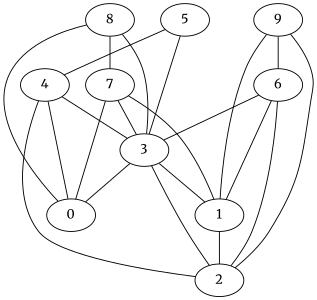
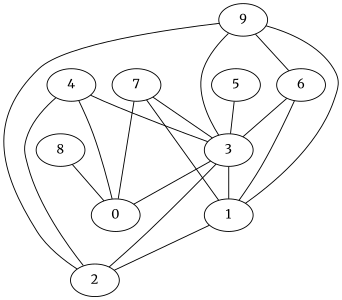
(110, 48) -> none
(117, 51) -> none
(146, 81) -> (201, 82)
(266, 187) -> none
